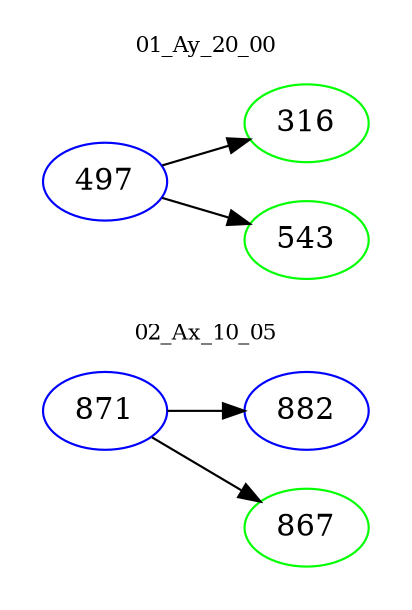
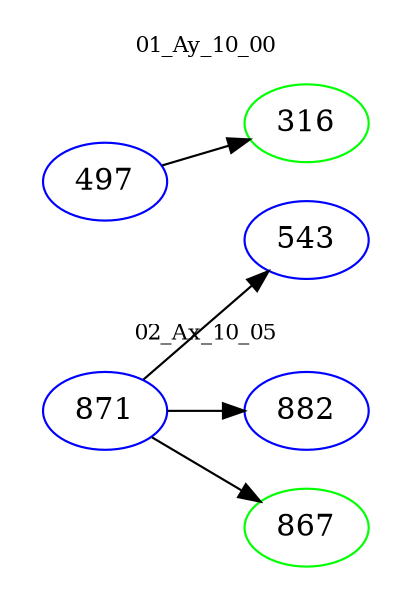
(206, 46) -> (206, 46)
(195, 208) -> (198, 333)
(307, 240) -> (307, 240)
